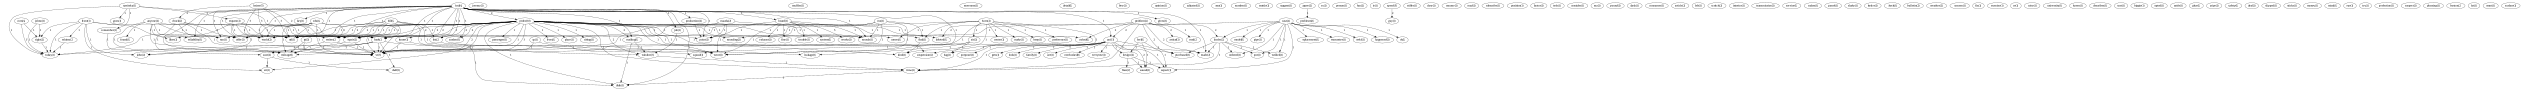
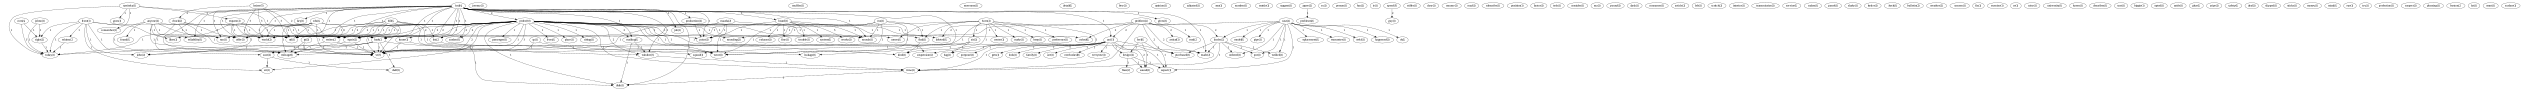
(667, 47) -> (623, 13)
(168, 52) -> (167, 52)
